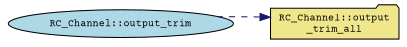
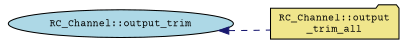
(239, 17) -> (250, 30)
